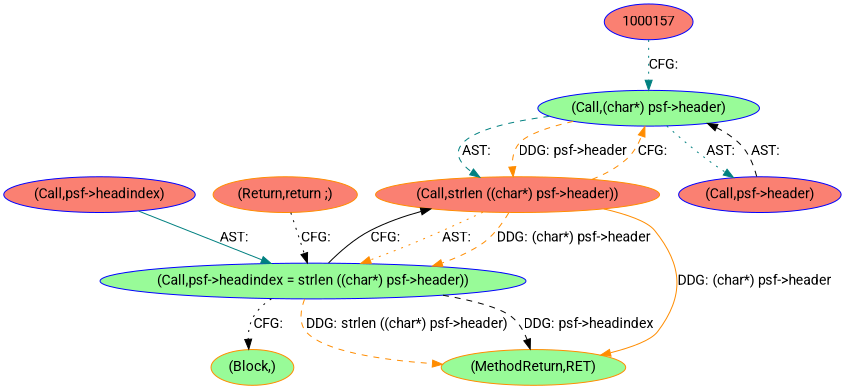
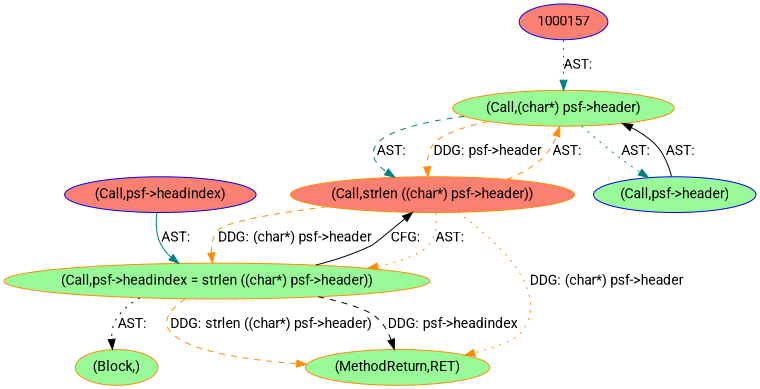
(666, 65) -> (580, 65)
(649, 108) -> (564, 108)
(743, 147) -> (658, 147)
(655, 151) -> (569, 151)
(285, 195) -> none
(760, 195) -> (675, 195)
(677, 279) -> (526, 285)
(313, 281) -> (217, 281)
(270, 324) -> (135, 324)
